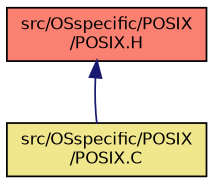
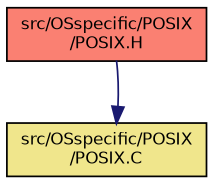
(95, 101) -> (118, 83)
